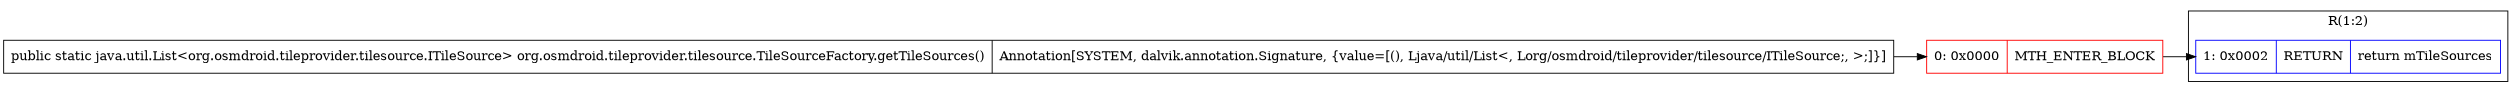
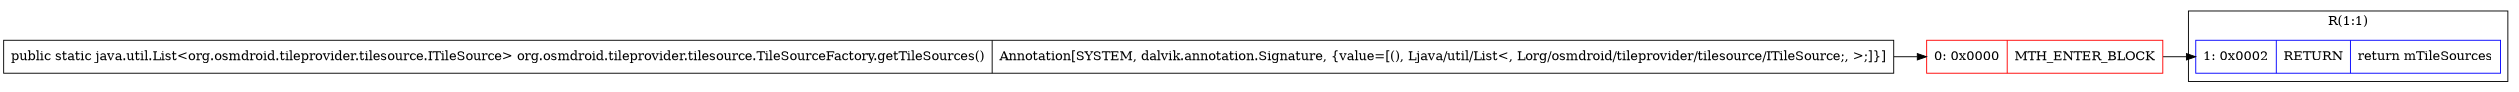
(2348, 22) -> (2348, 22)
